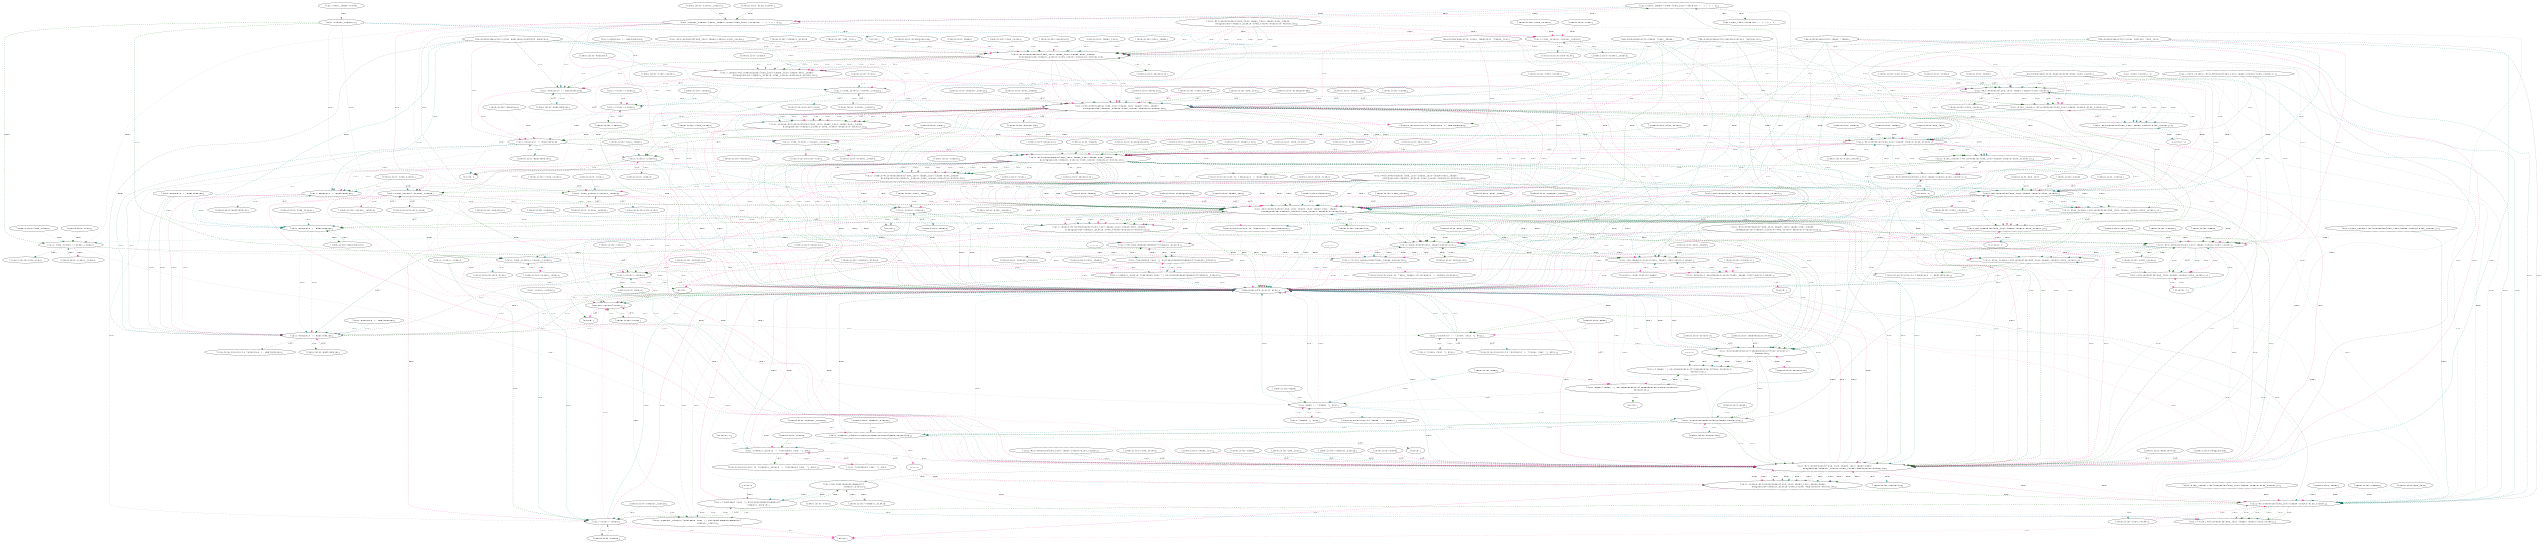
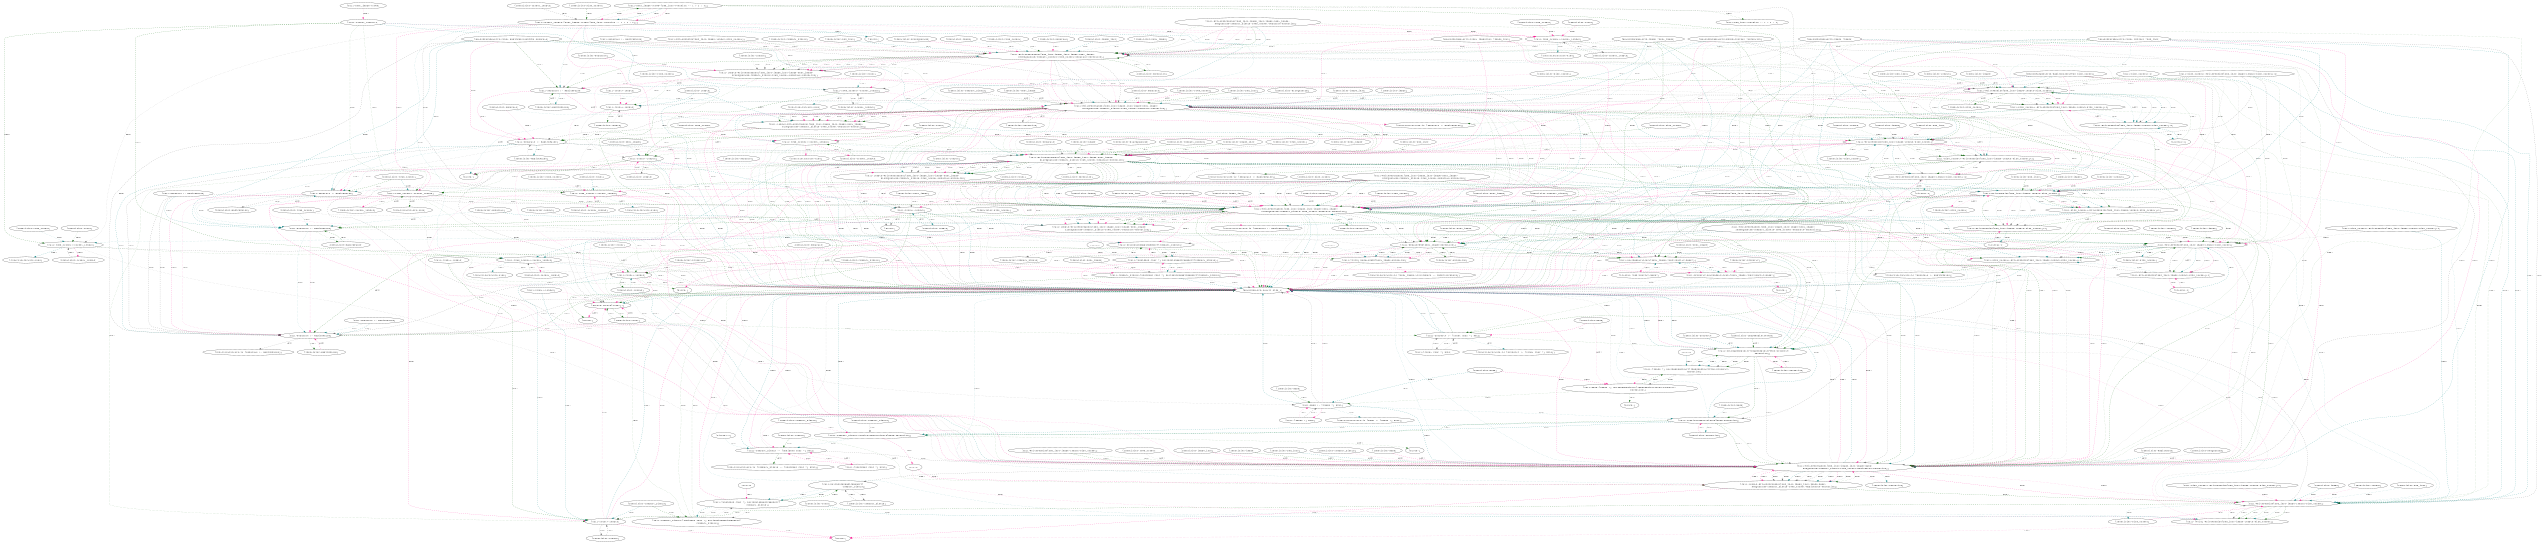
(1718, 14) -> none
